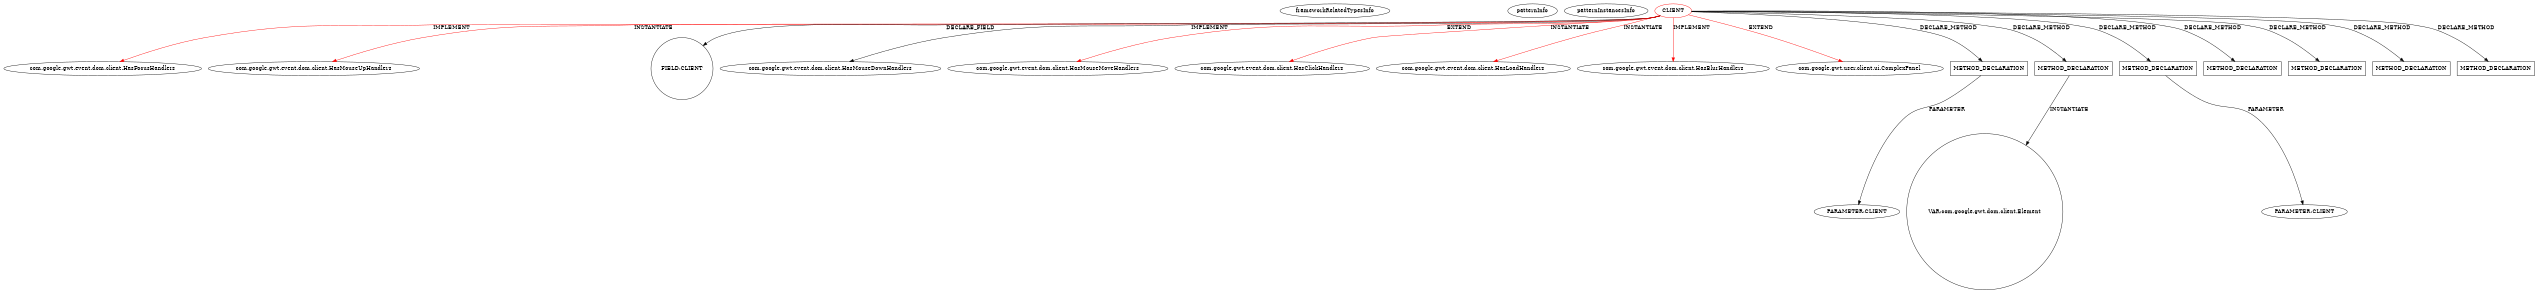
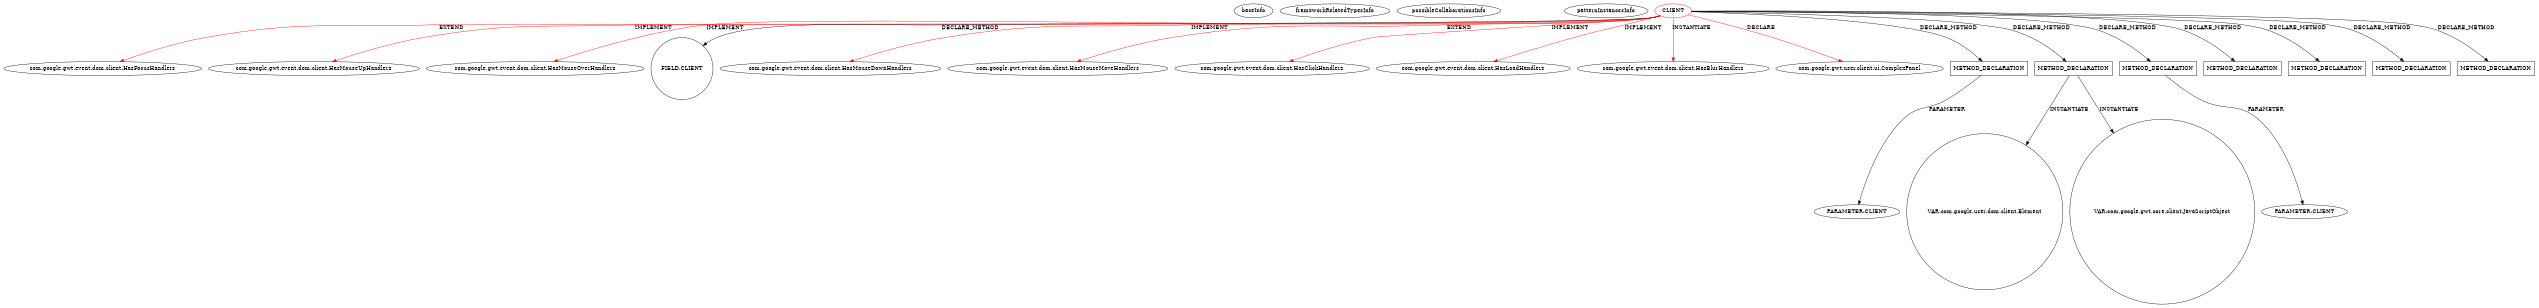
none -> (1254, 11)
none -> (1449, 11)
(1533, 11) -> none
(1255, 24) -> (1255, 24)
(452, 28) -> (452, 28)
(654, 28) -> (654, 28)
(970, 28) -> (970, 28)
(1570, 28) -> (1570, 28)
(1643, 28) -> (1643, 28)
(1692, 28) -> (1692, 28)
(1761, 28) -> (1761, 28)
none -> (535, 69)
(1985, 212) -> (1985, 212)
none -> (2162, 212)
